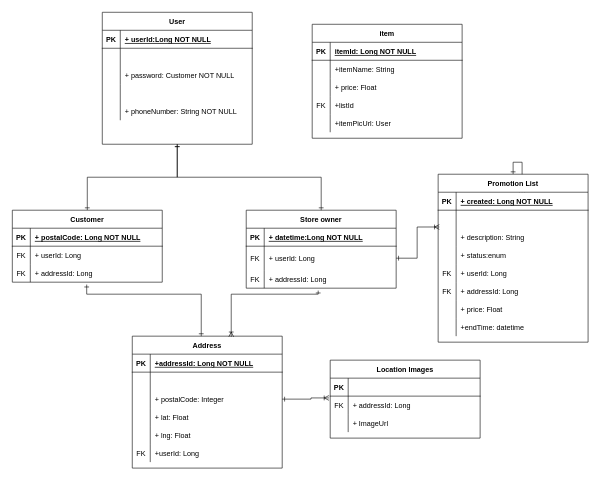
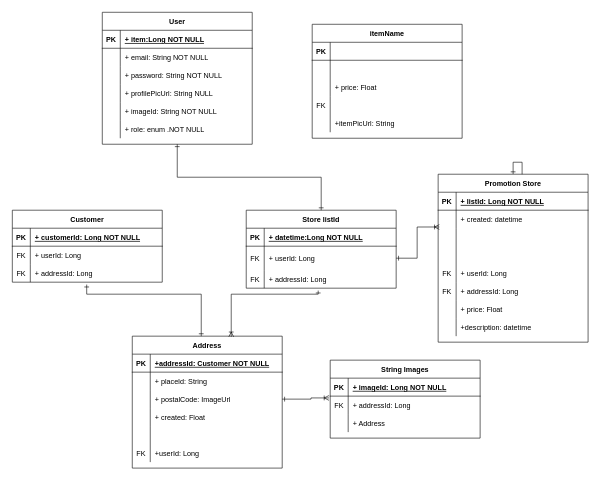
(387, 34) -> (387, 34)
(165, 40) -> (160, 40)
(396, 51) -> none
none -> (186, 57)
(396, 69) -> none
(179, 76) -> (174, 76)
none -> (186, 93)
(396, 105) -> none
(180, 112) -> (171, 112)
(364, 124) -> (367, 124)
none -> (186, 129)
(115, 177) -> none
(513, 184) -> (513, 184)
(505, 202) -> (501, 202)
none -> (522, 219)
(321, 220) -> (321, 220)
(522, 237) -> none
(84, 238) -> (85, 238)
(522, 255) -> none
(493, 328) -> (500, 328)
(201, 364) -> (210, 364)
(405, 370) -> (405, 370)
none -> (216, 381)
none -> (414, 387)
(193, 400) -> (194, 400)
(174, 418) -> (183, 418)
(371, 424) -> (370, 424)
(216, 435) -> none
